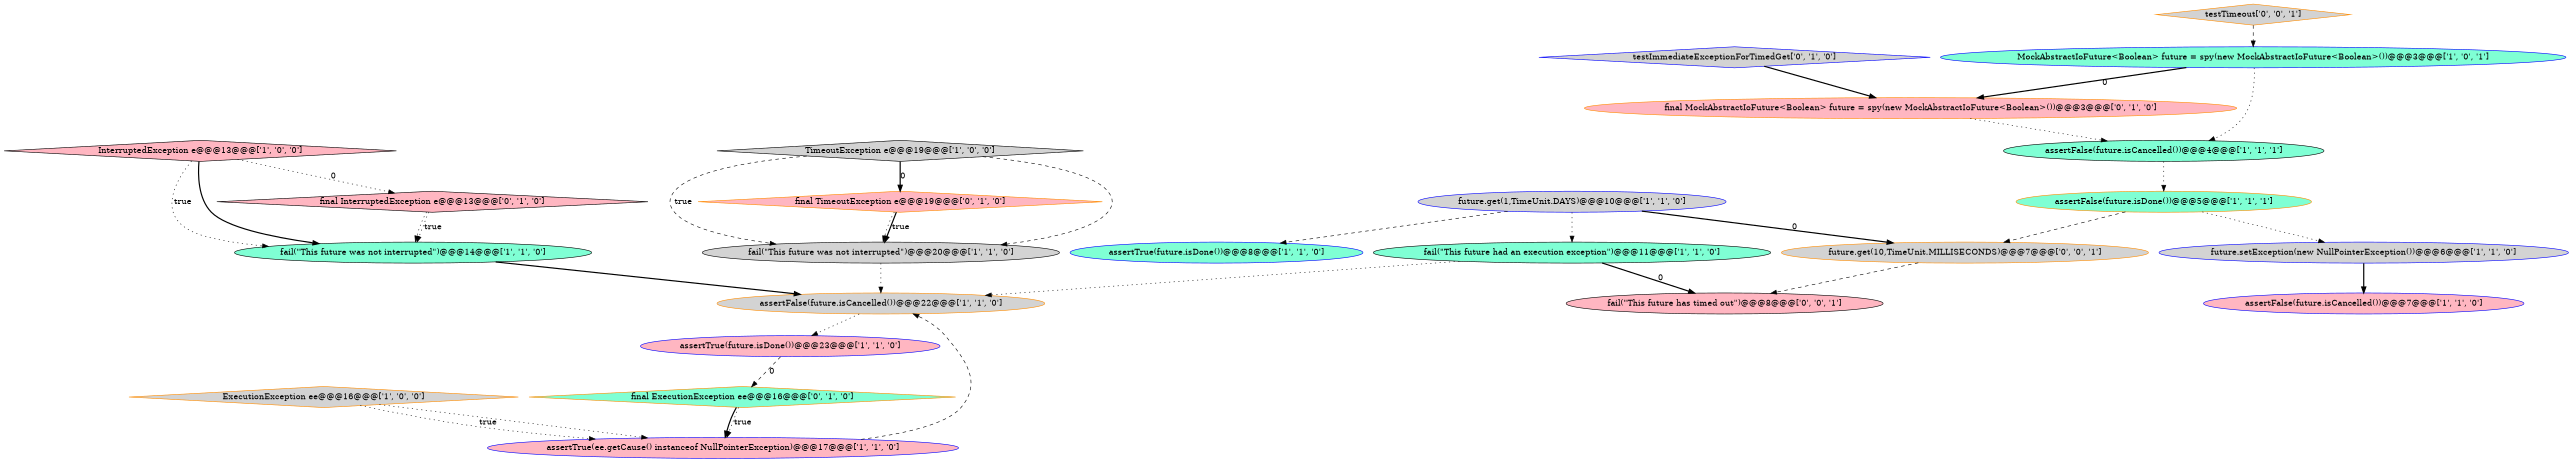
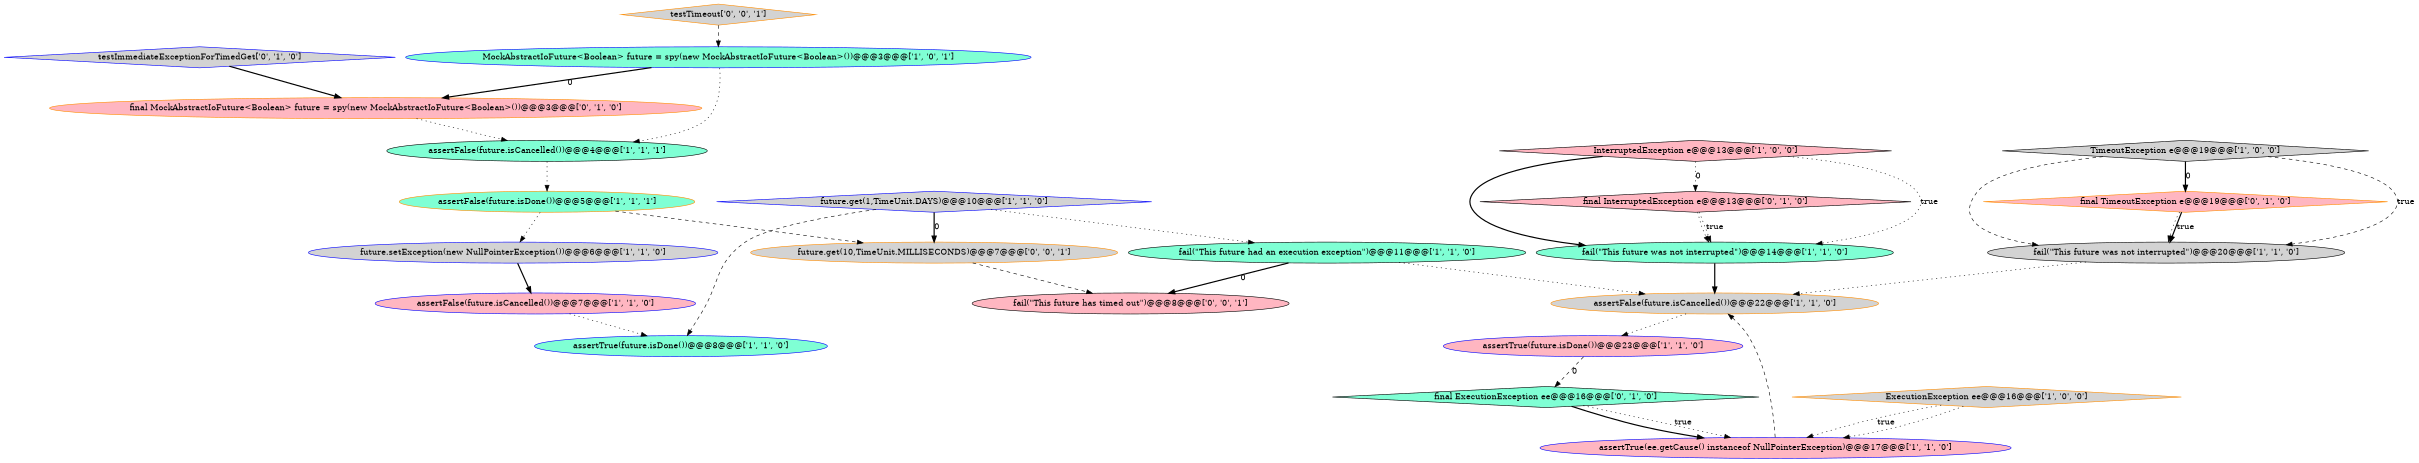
(1572, 202) -> (934, 202)
none -> (605, 324)
(742, 397) -> (1546, 397)
